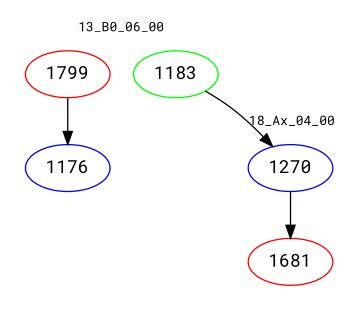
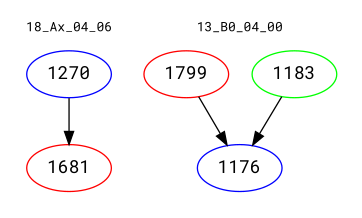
(122, 28) -> (240, 28)
(247, 121) -> (271, 115)
(292, 122) -> (70, 28)
